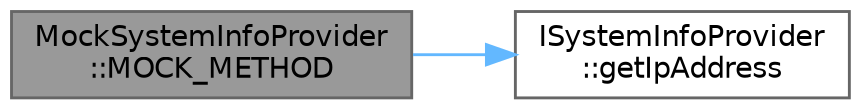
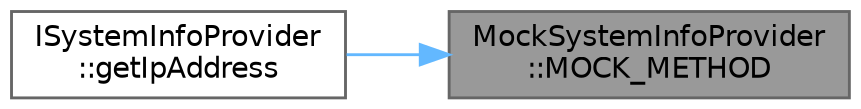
(450, 55) -> (383, 55)
